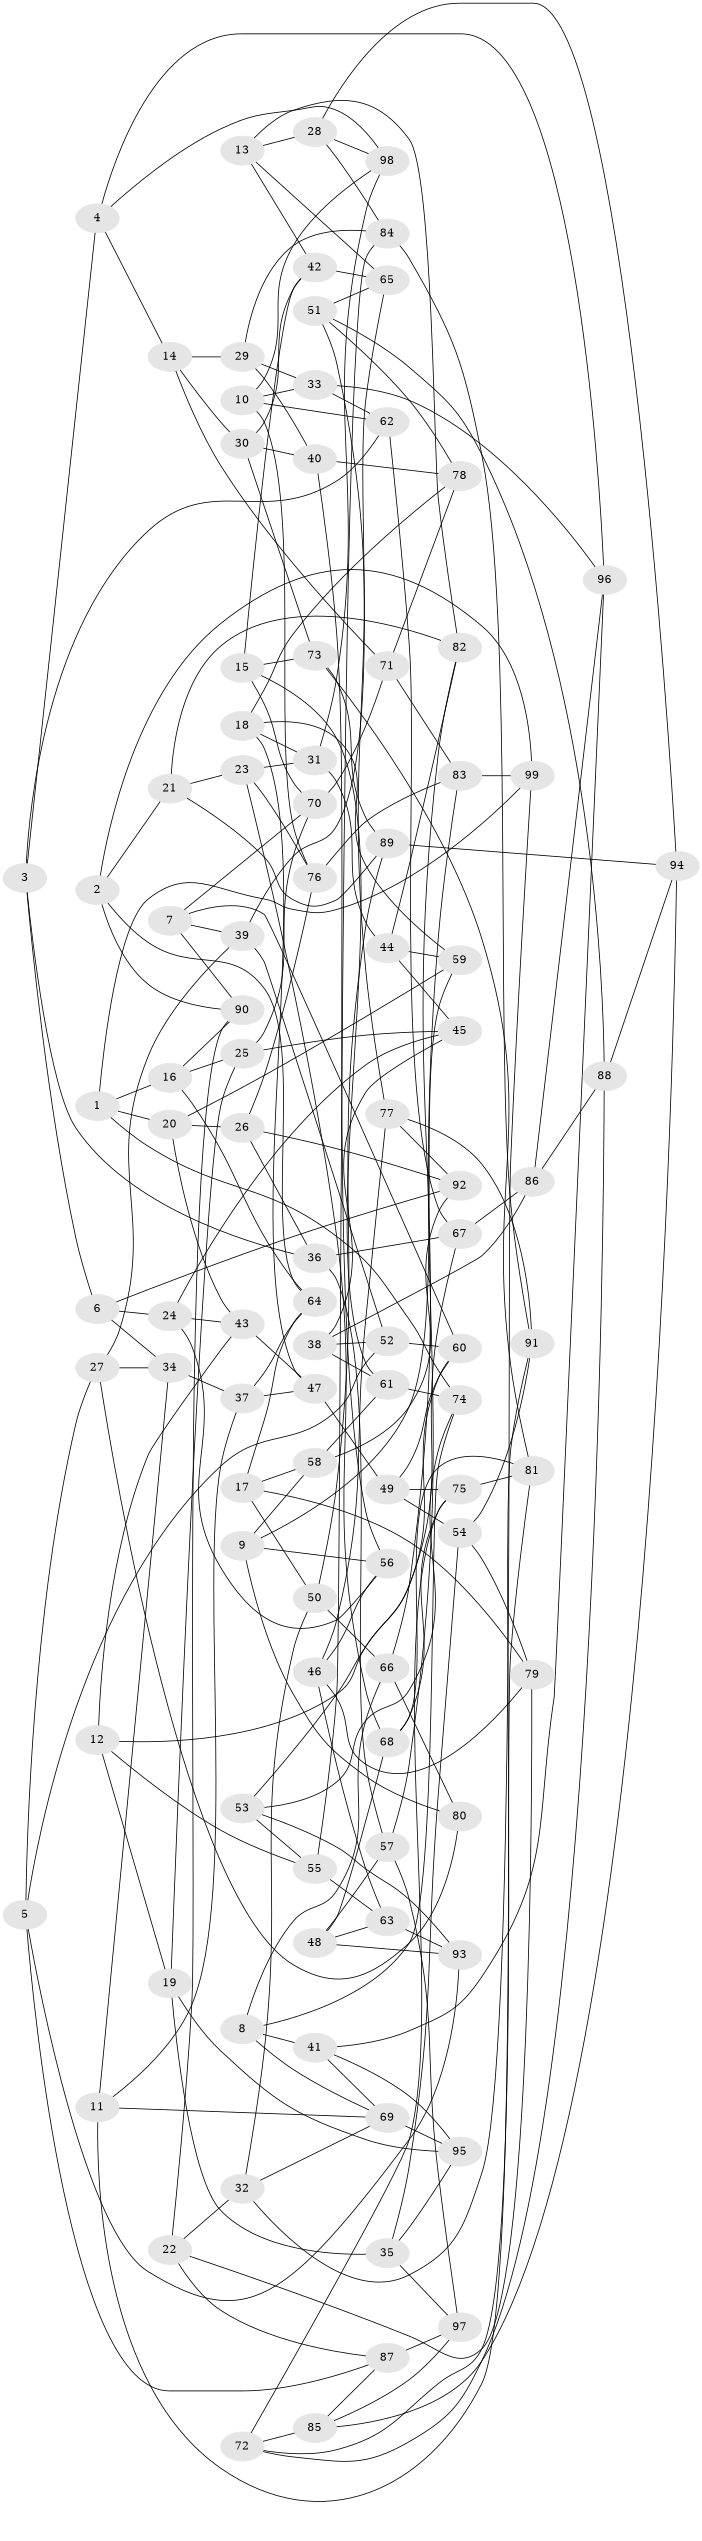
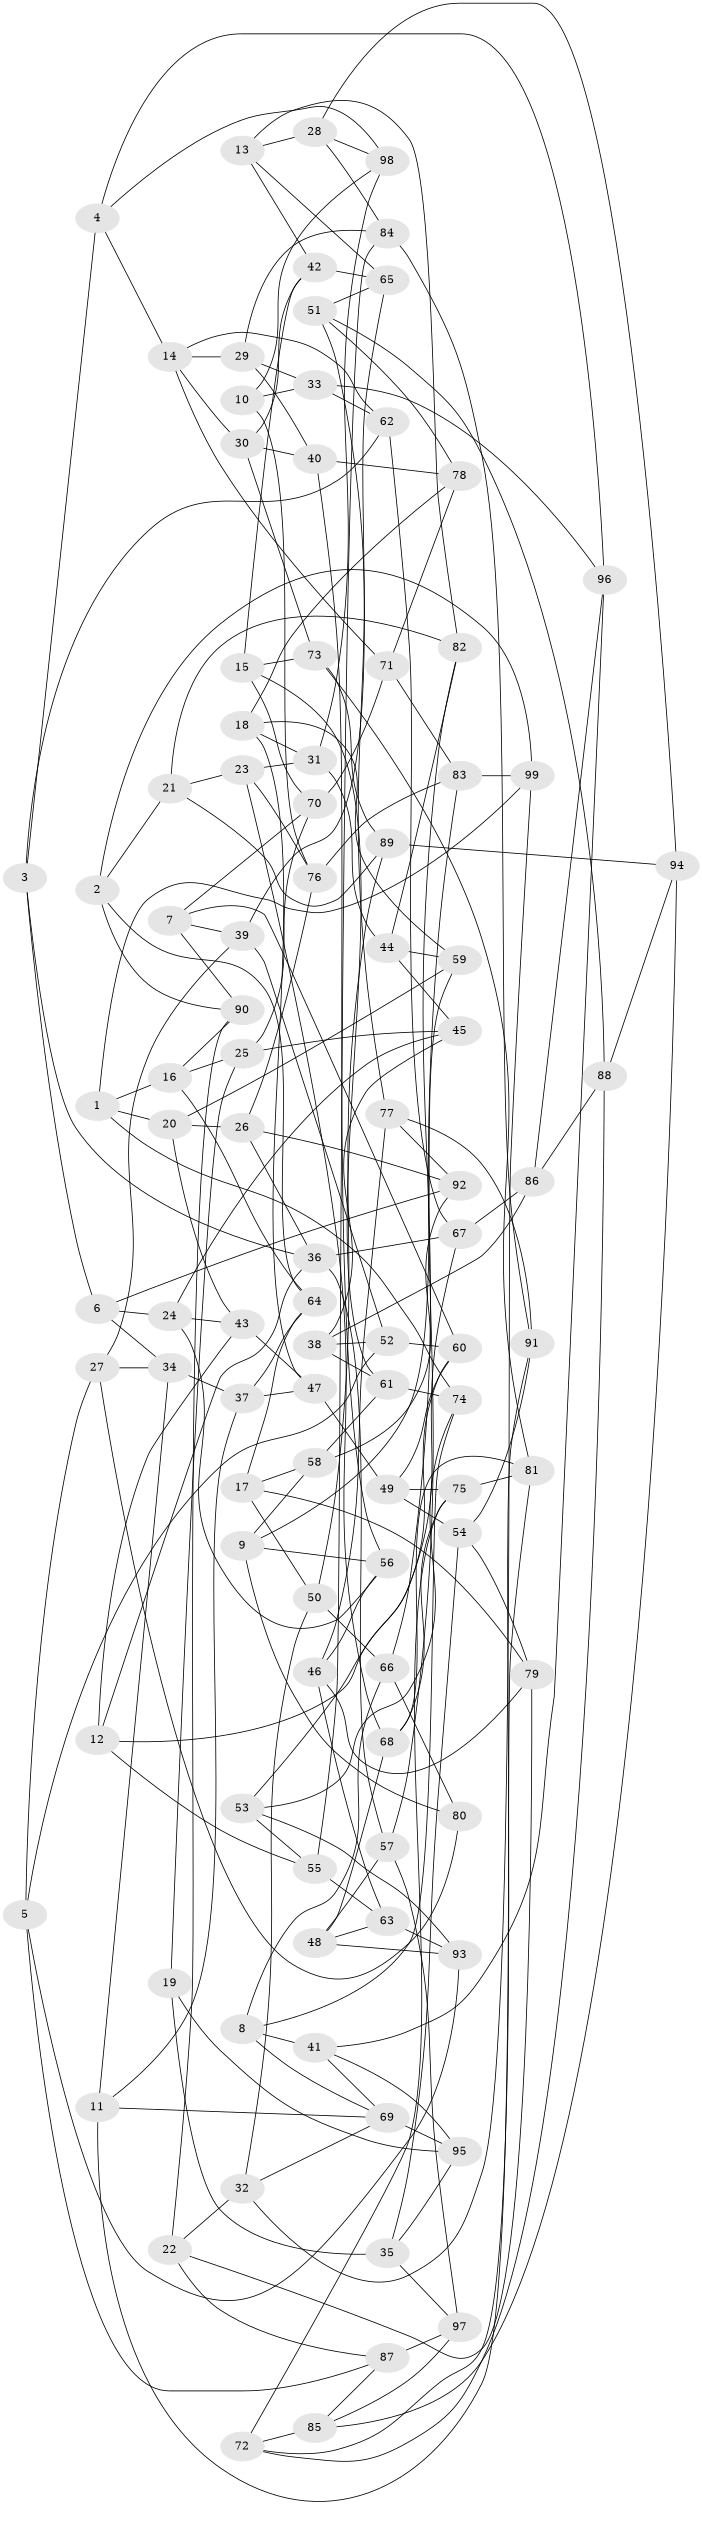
(315, 411) -> (293, 341)
(134, 1862) -> (183, 1485)
